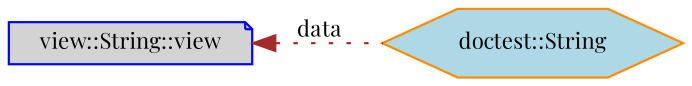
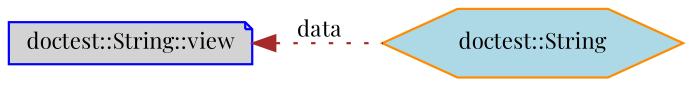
(131, 43) -> (131, 43)
